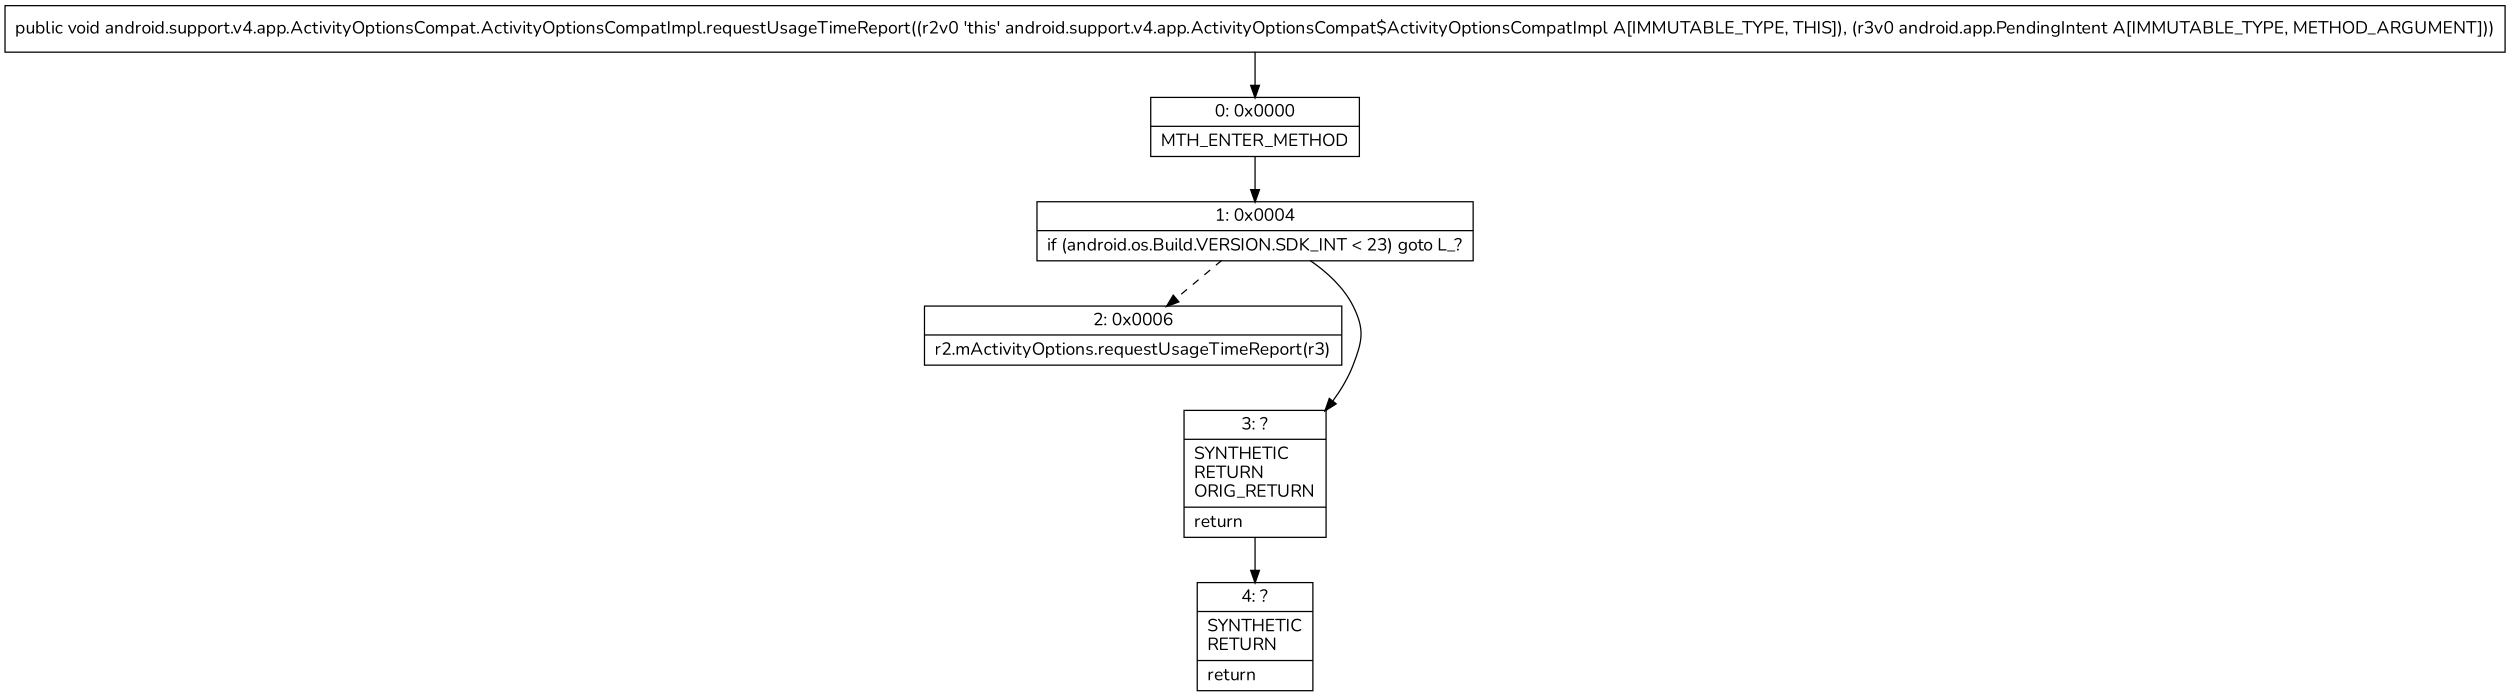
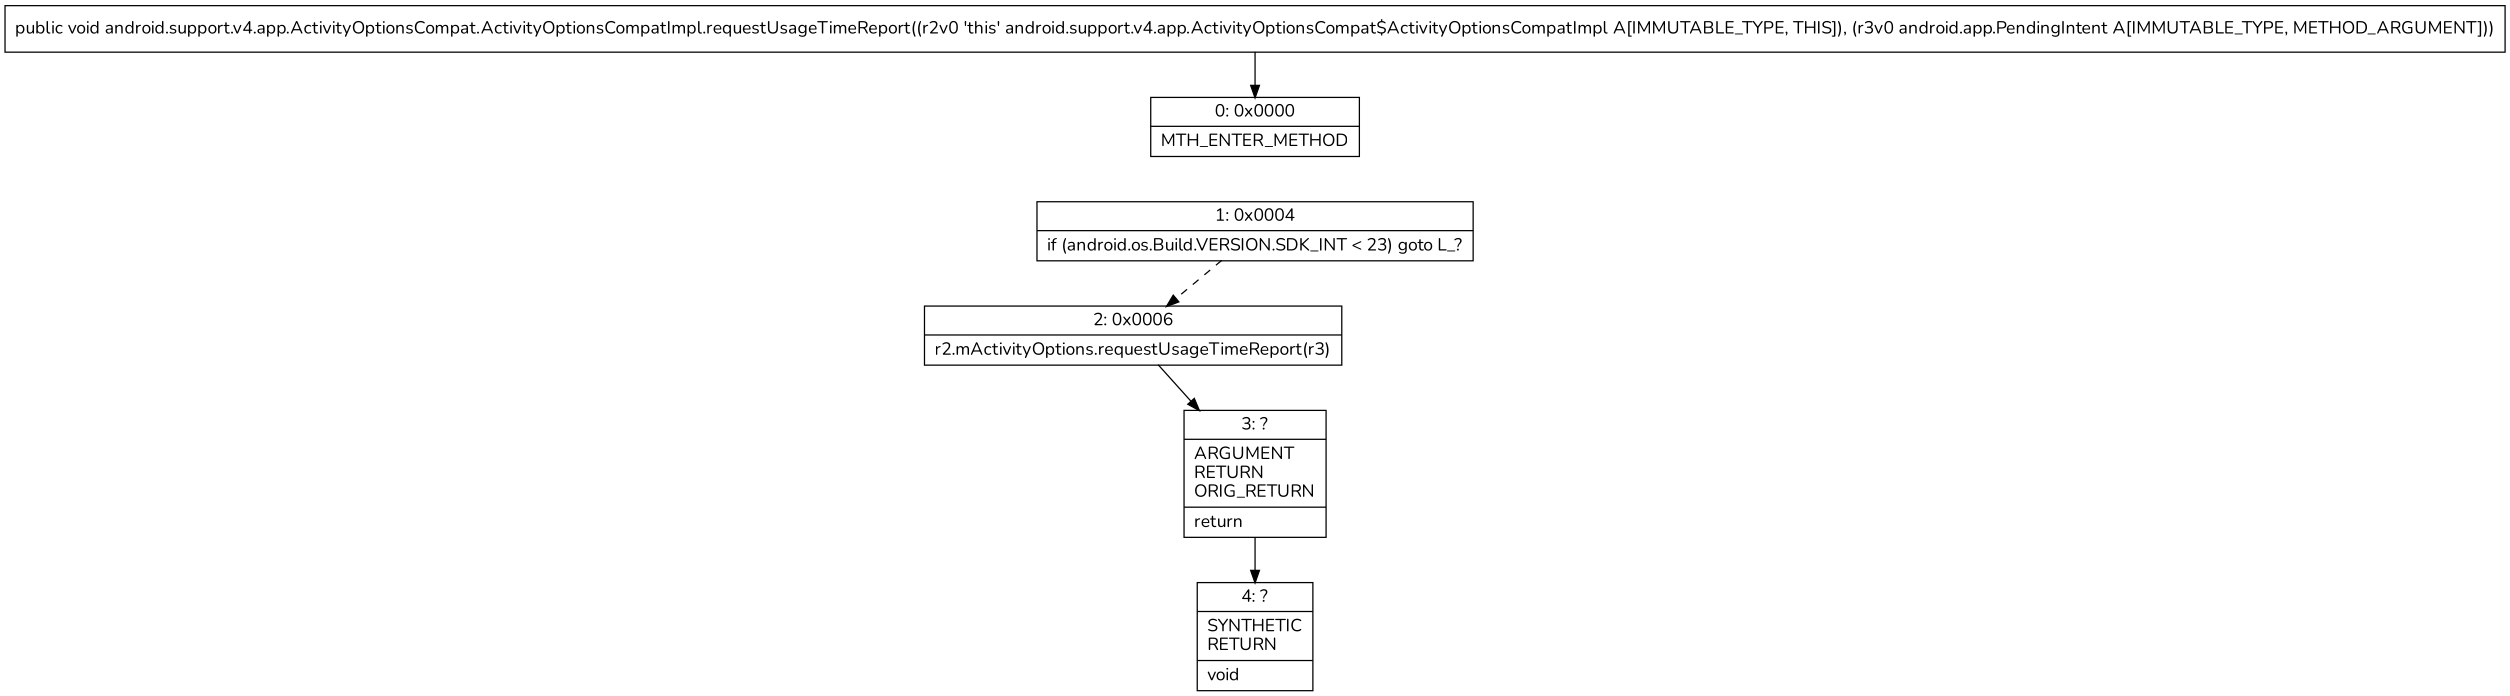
(1255, 173) -> none
(1360, 324) -> (1175, 383)
(1242, 454) -> (1244, 454)
(1232, 675) -> (1224, 675)
